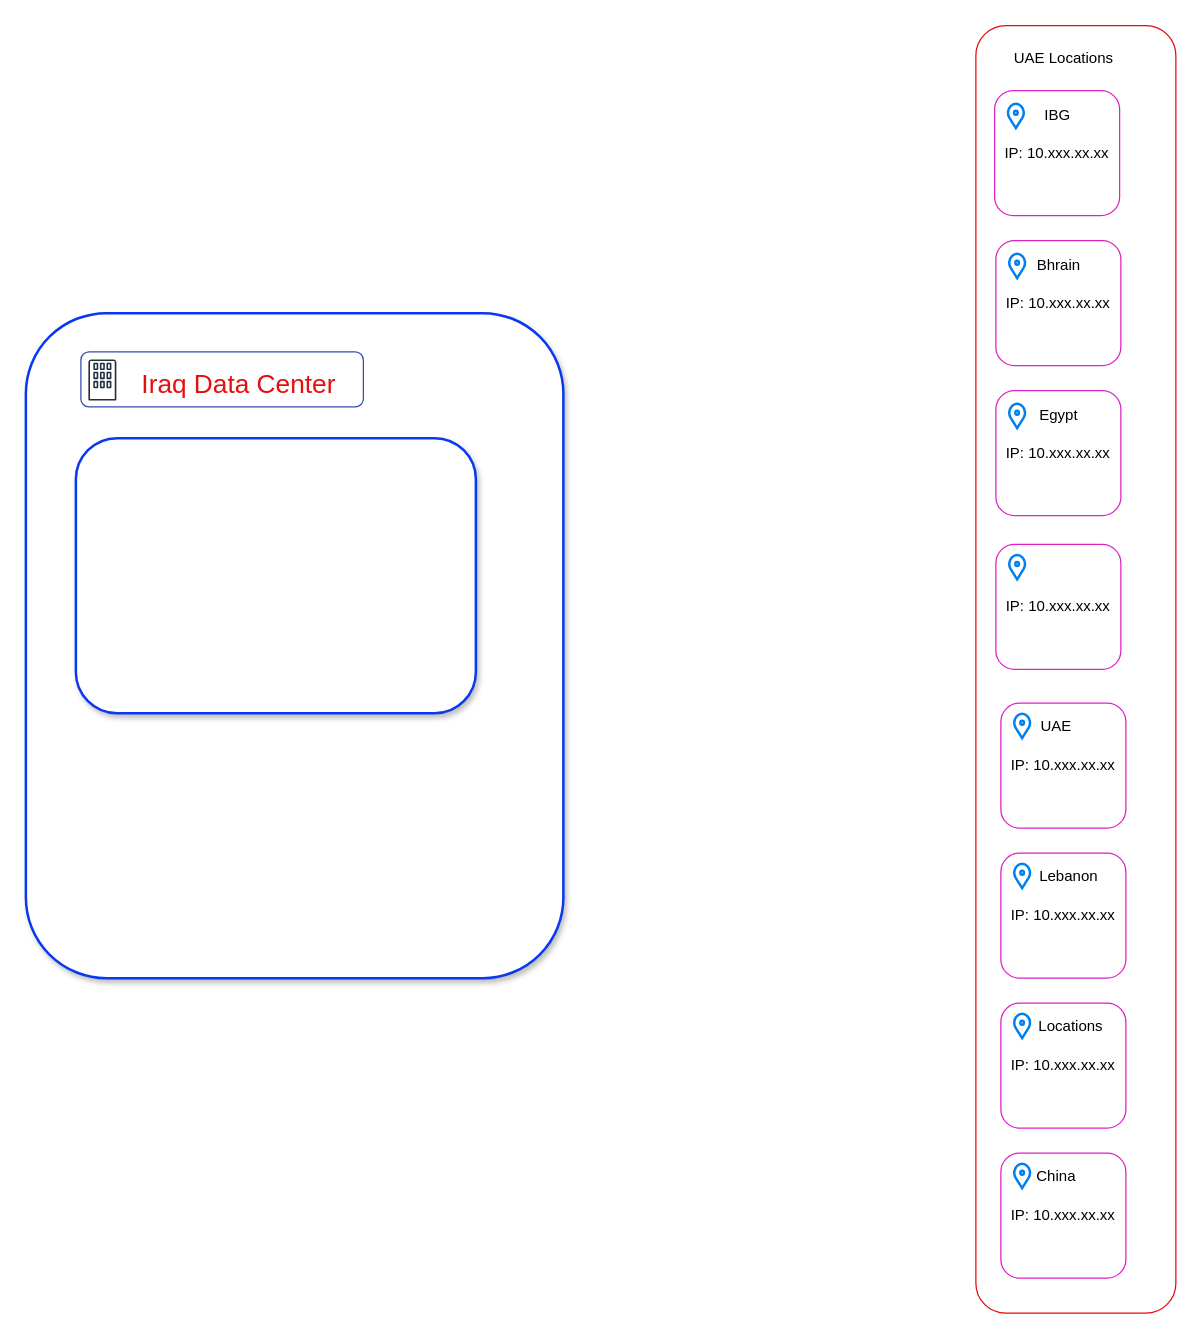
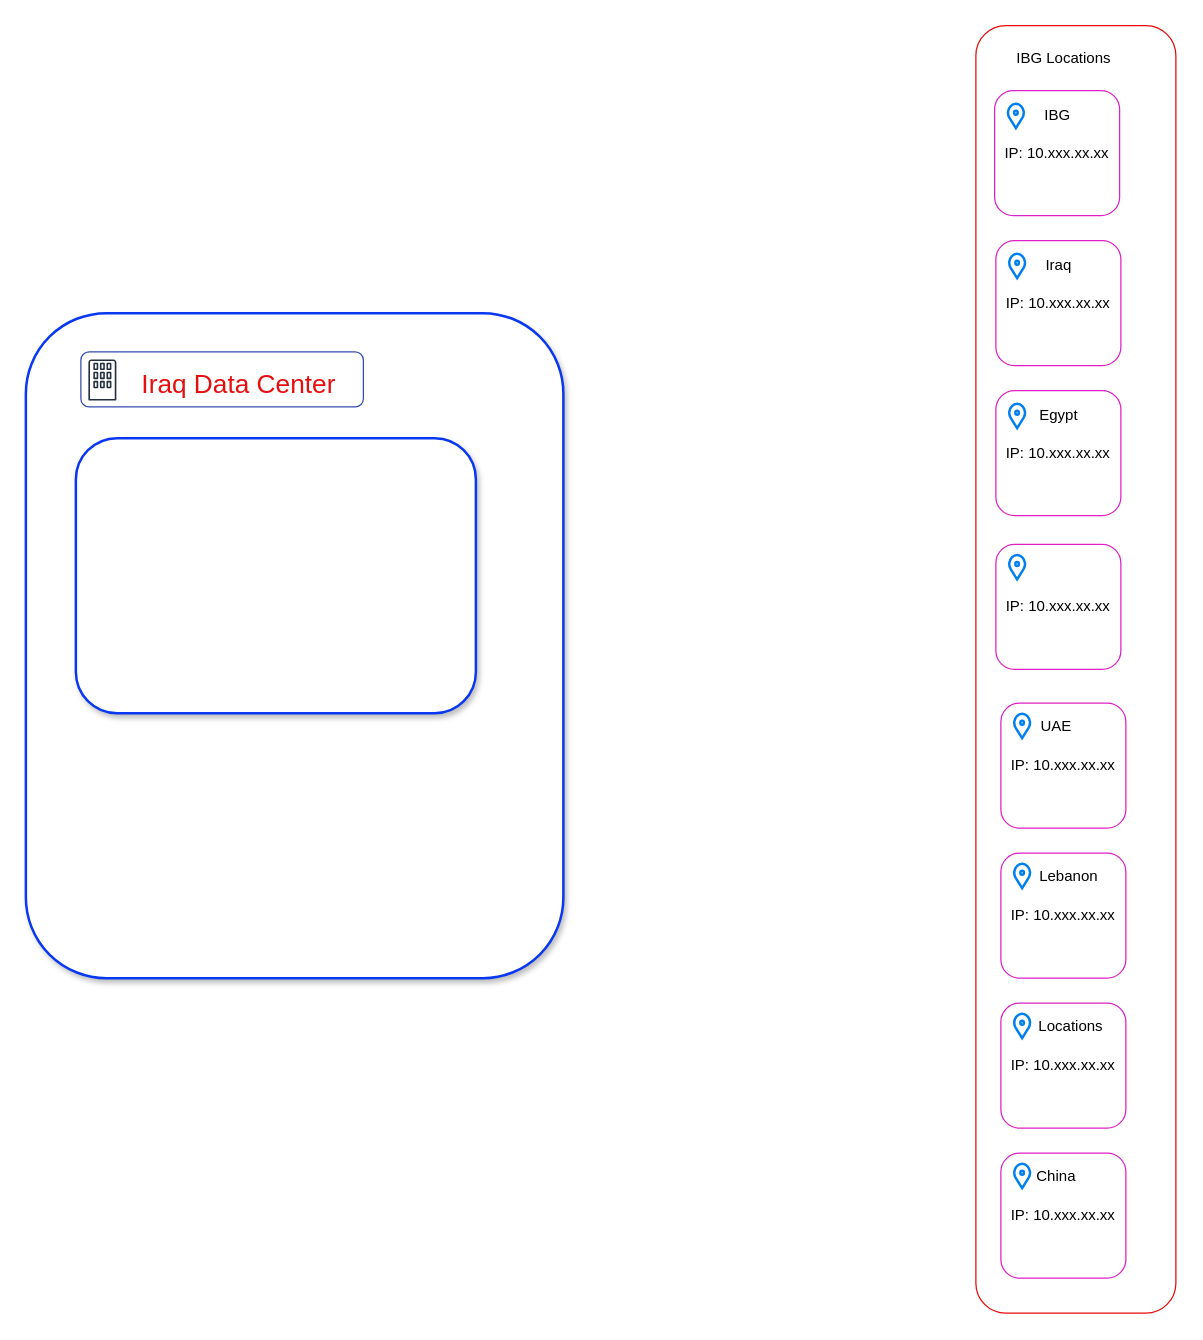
(1064, 58) -> (1064, 58)
(1059, 266) -> (1059, 266)
